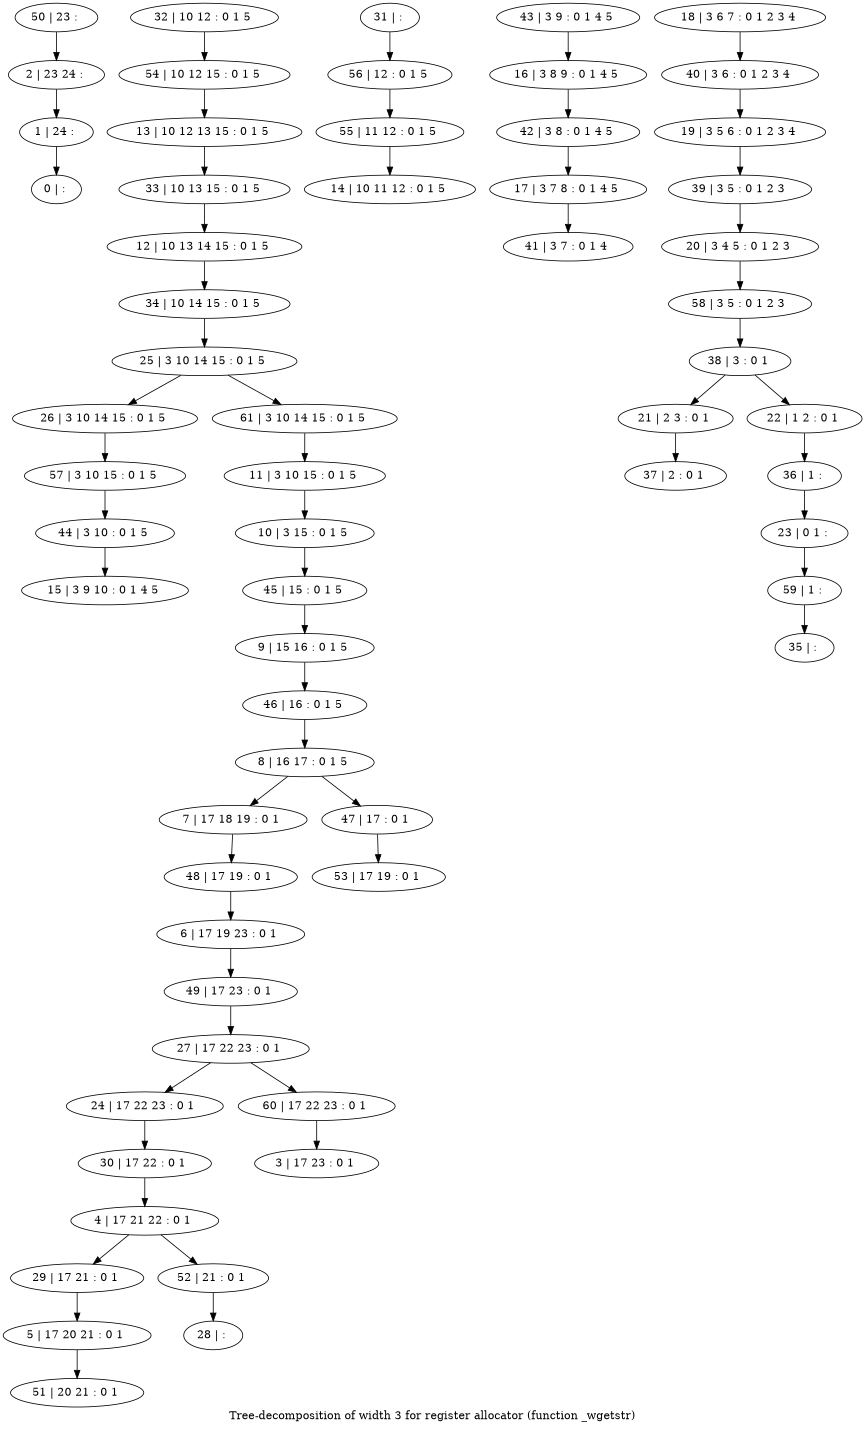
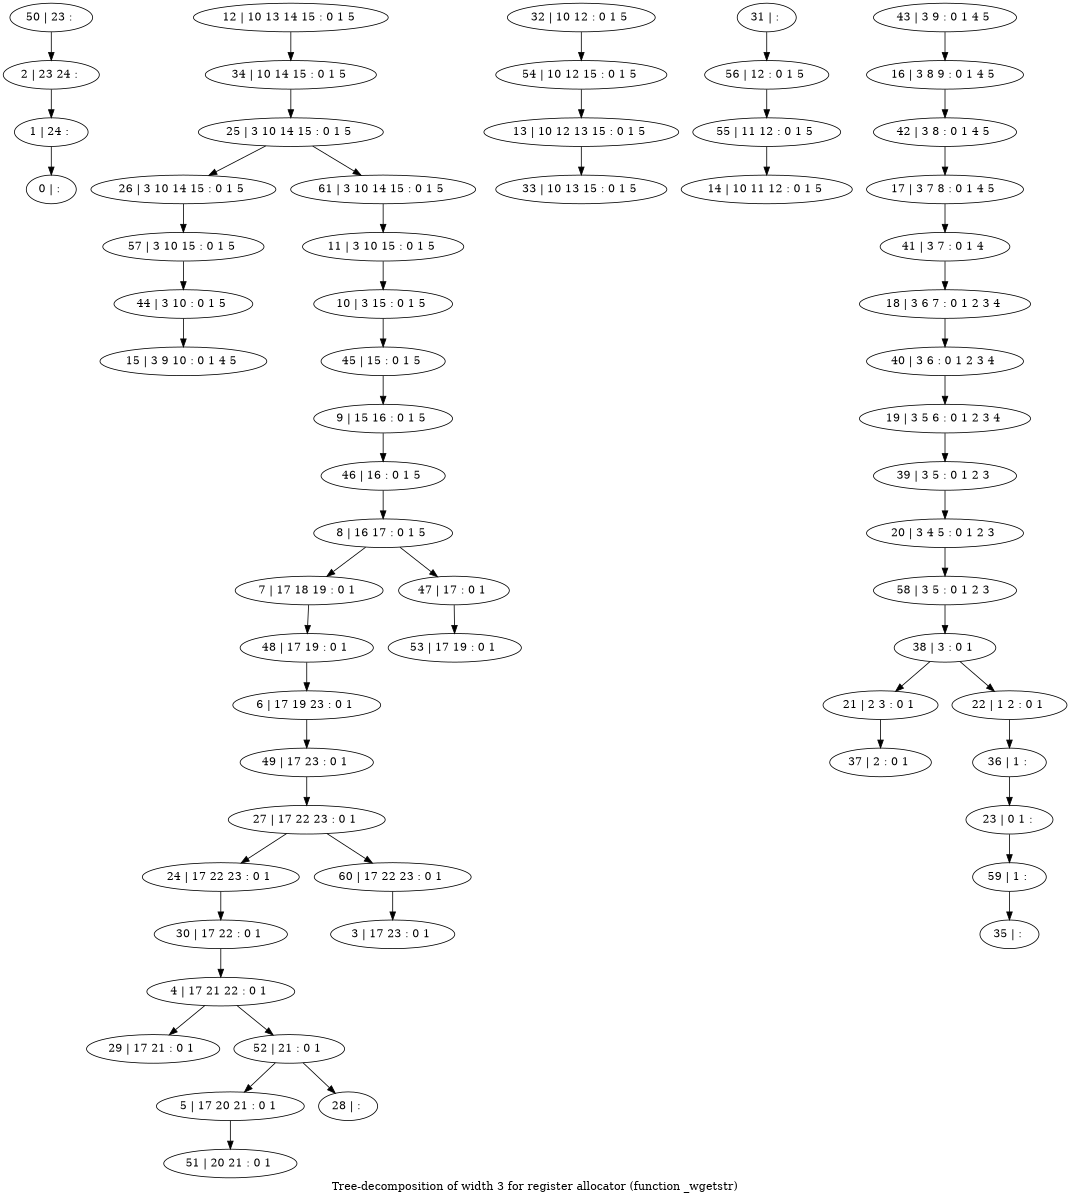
(204, 214) -> none
none -> (945, 271)
(77, 1303) -> (263, 1075)
